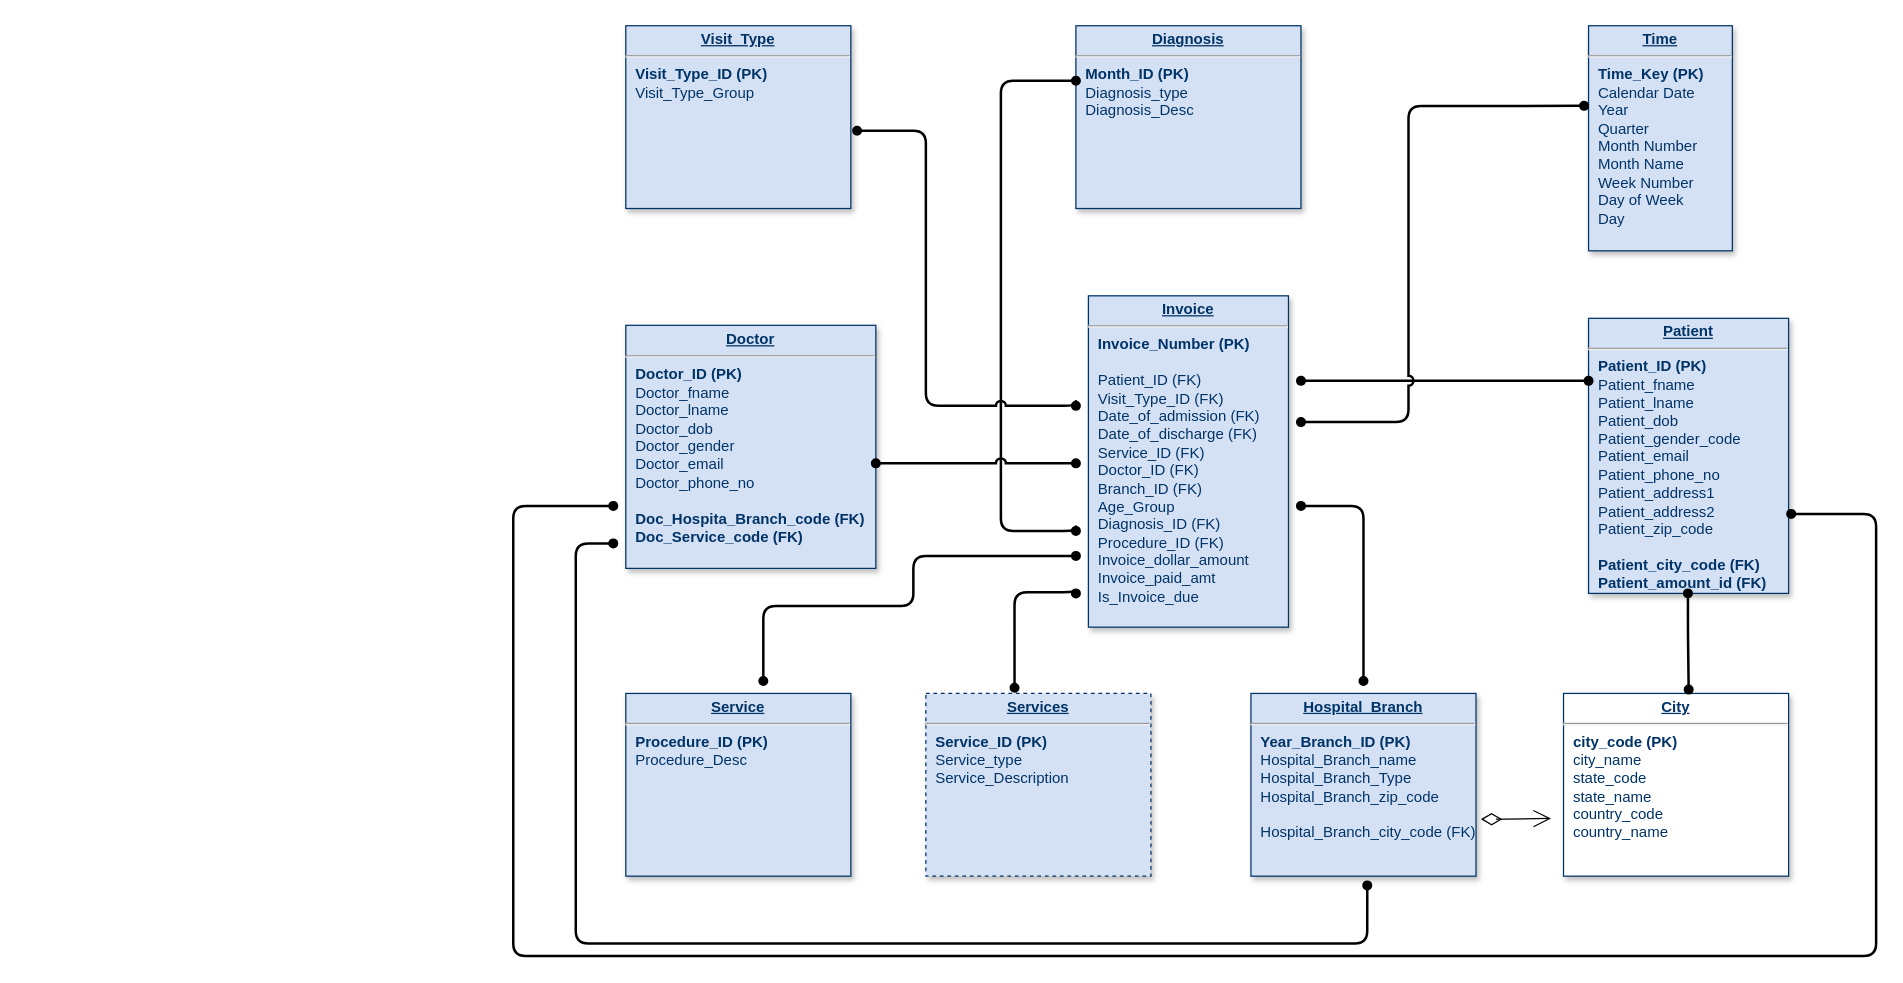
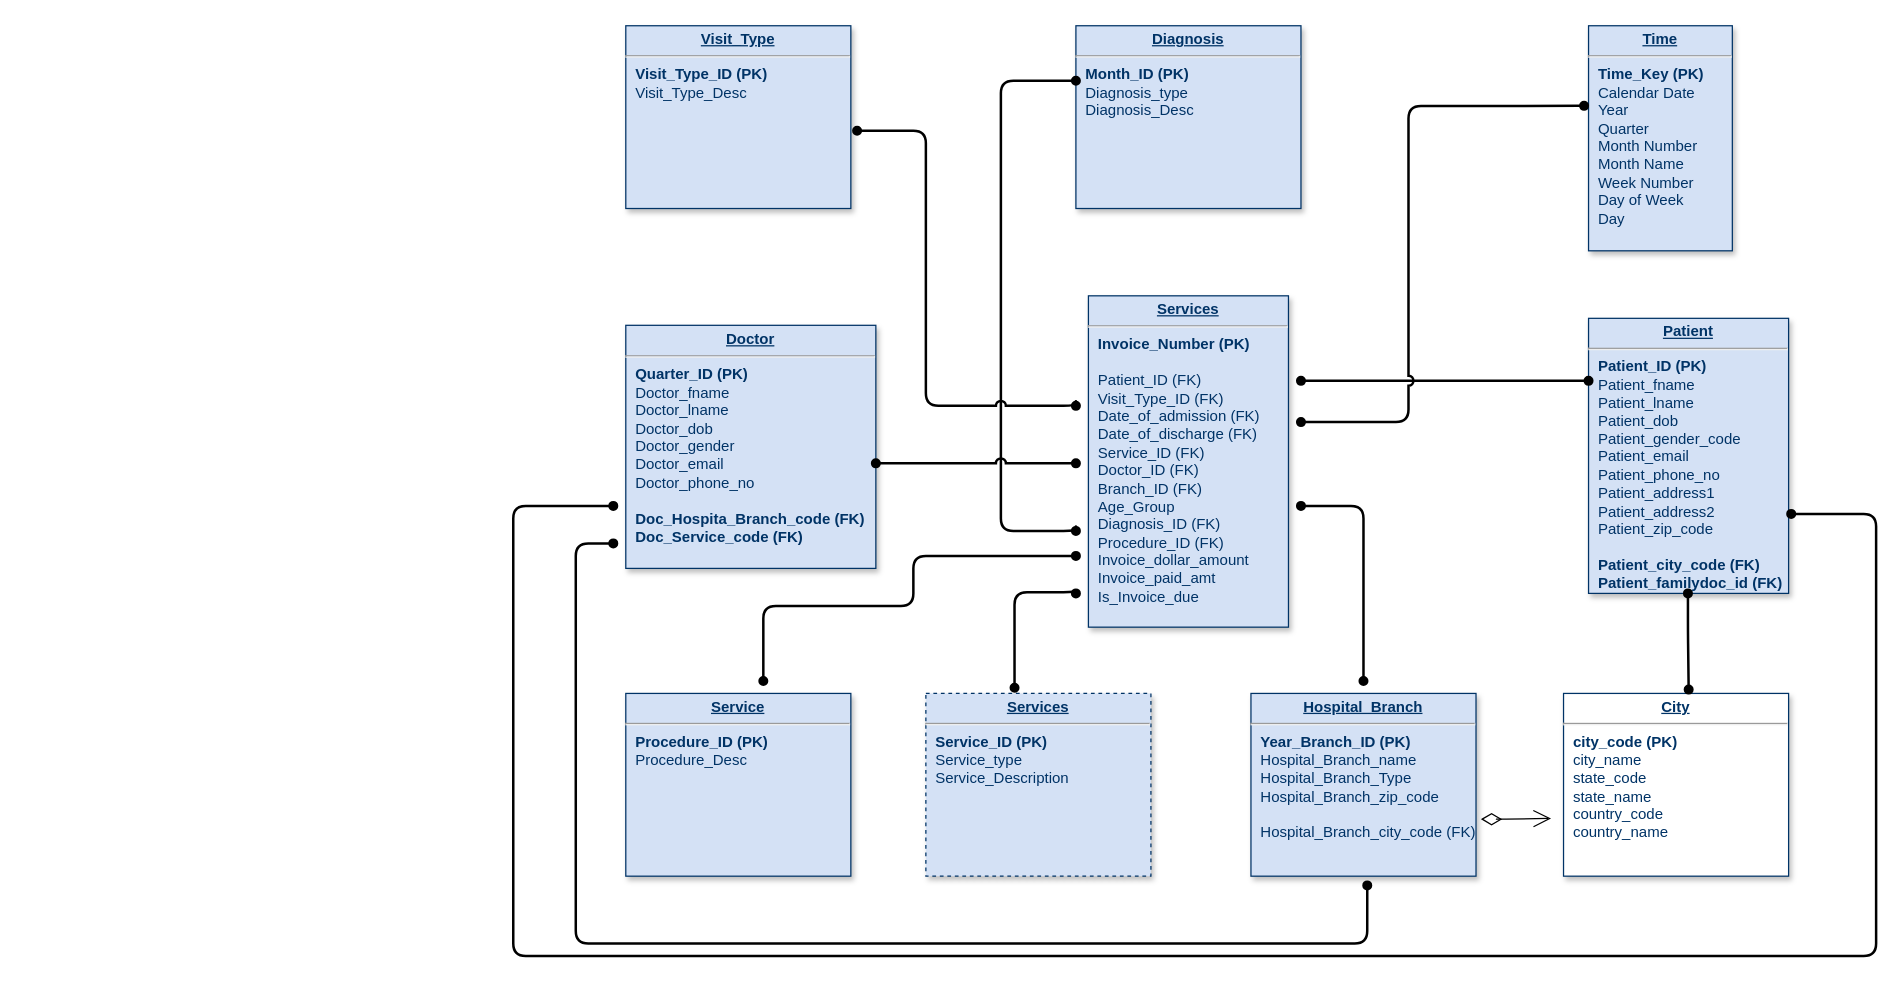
(695, 53) -> (695, 53)
(739, 416) -> (739, 416)
(1177, 431) -> (1177, 431)
(1675, 435) -> (1683, 435)
